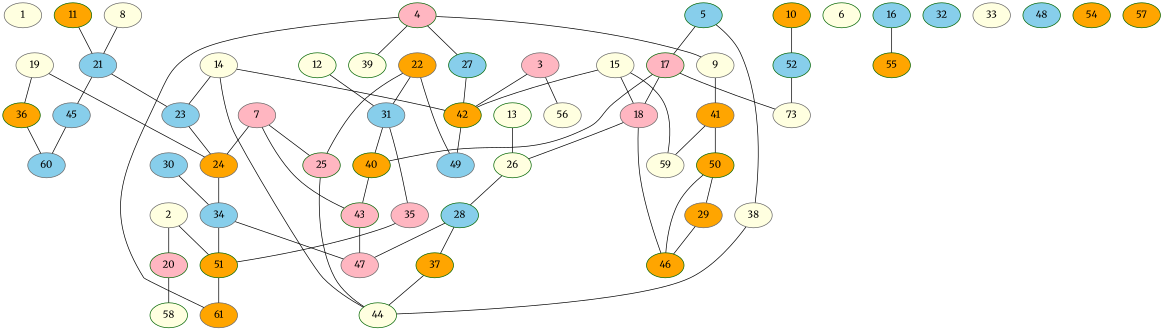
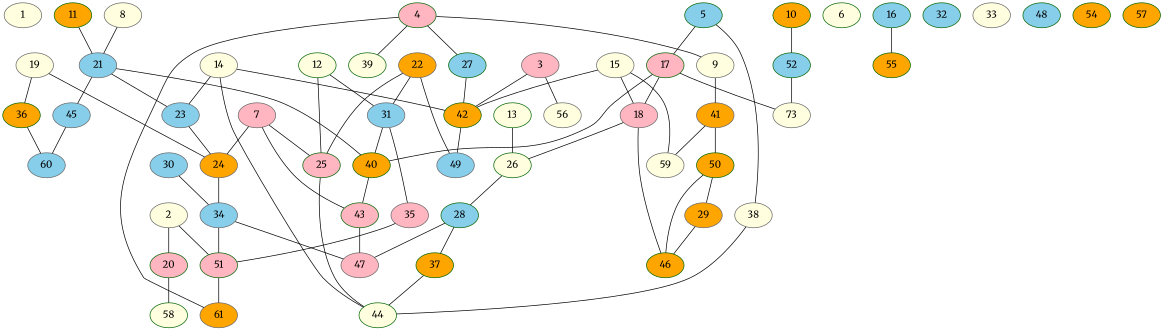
none -> (246, 92)
none -> (319, 115)
(219, 265) -> (219, 265)
